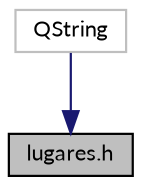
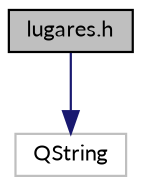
(71, 82) -> (71, 82)
